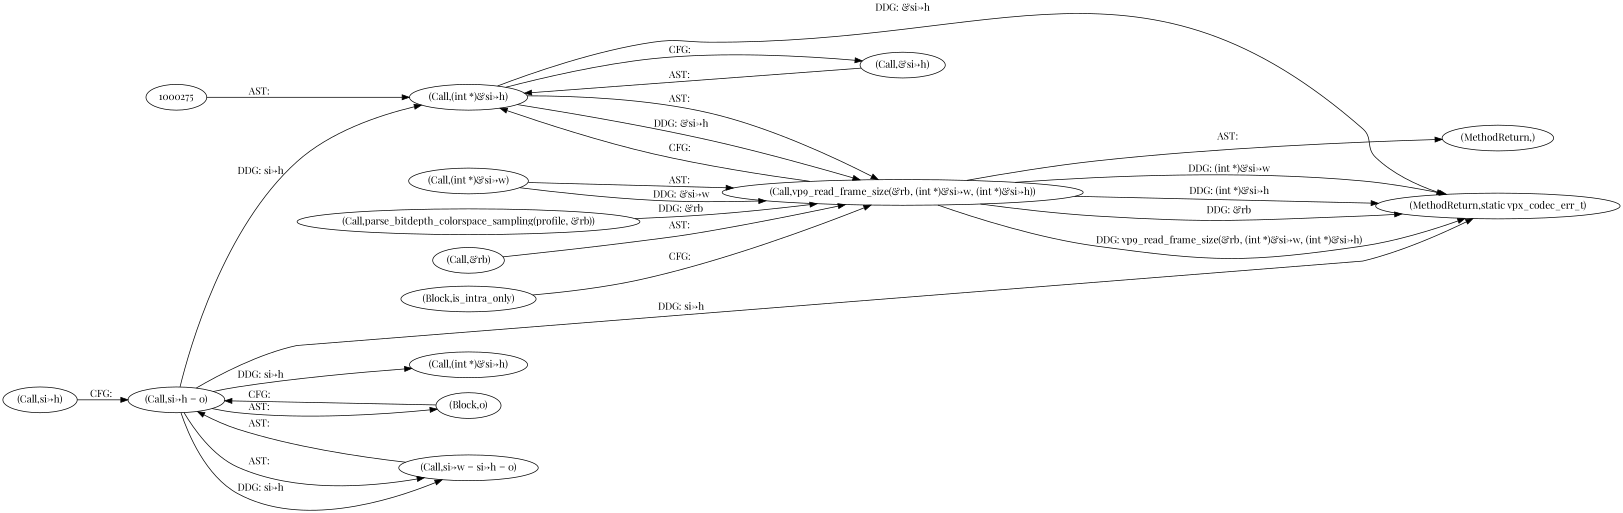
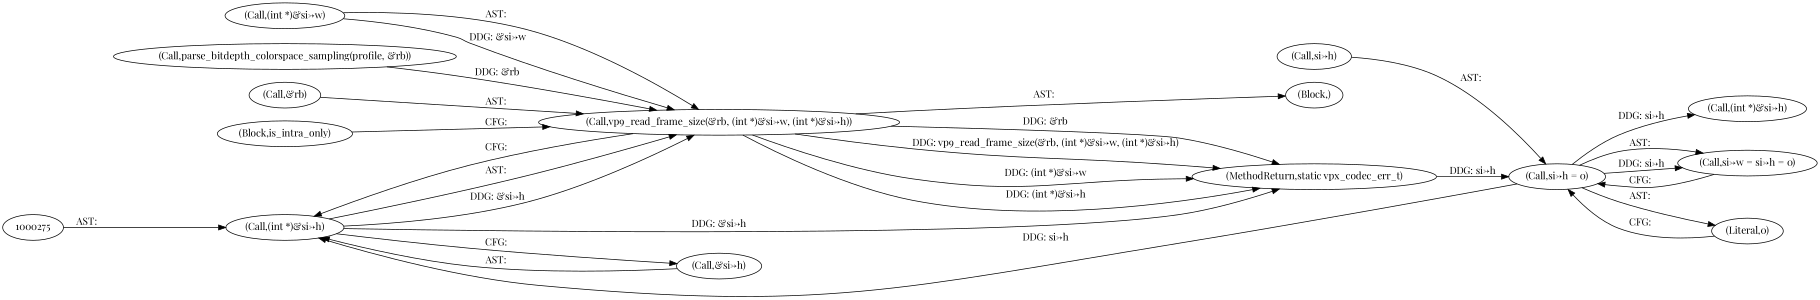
(1498, 138) -> (1314, 95)
(831, 303) -> (1469, 177)
(103, 394) -> (1473, 78)
(469, 406) -> (1747, 231)
(261, 424) -> (1642, 181)
